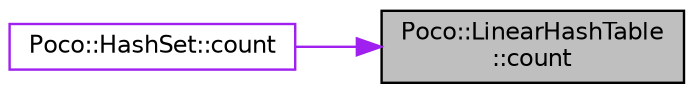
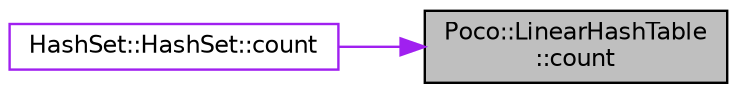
(152, 47) -> (174, 47)
